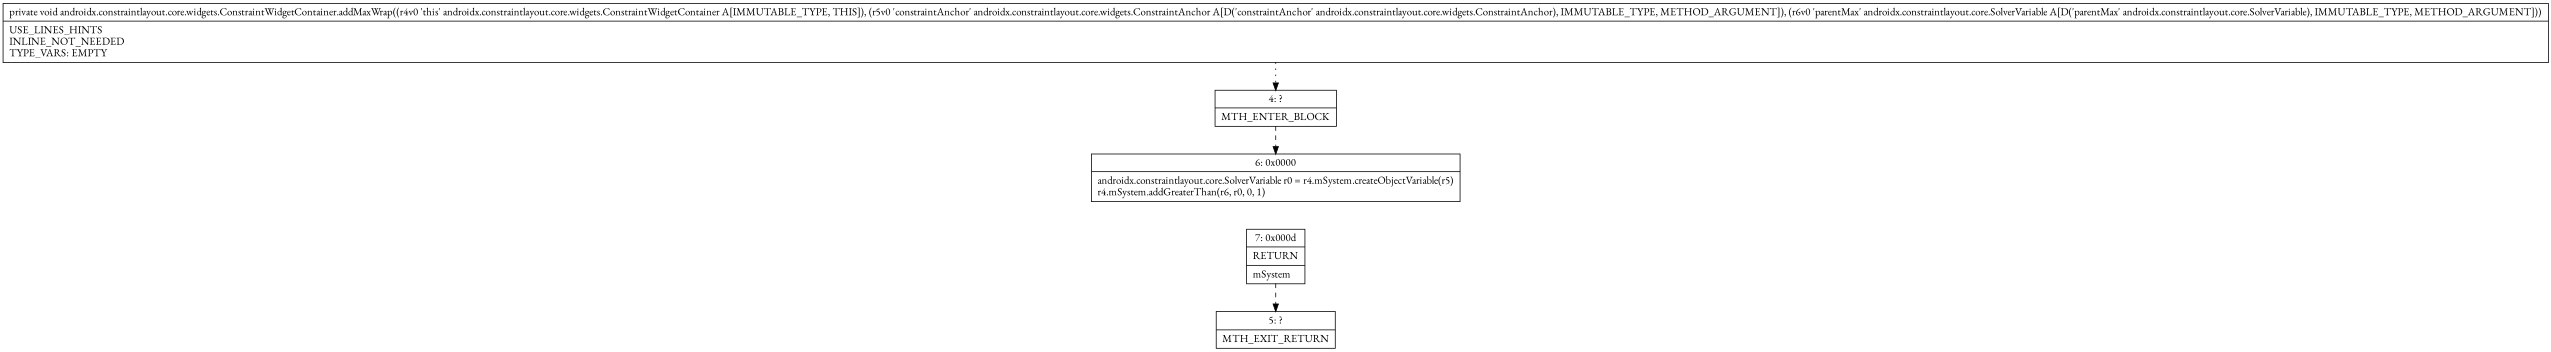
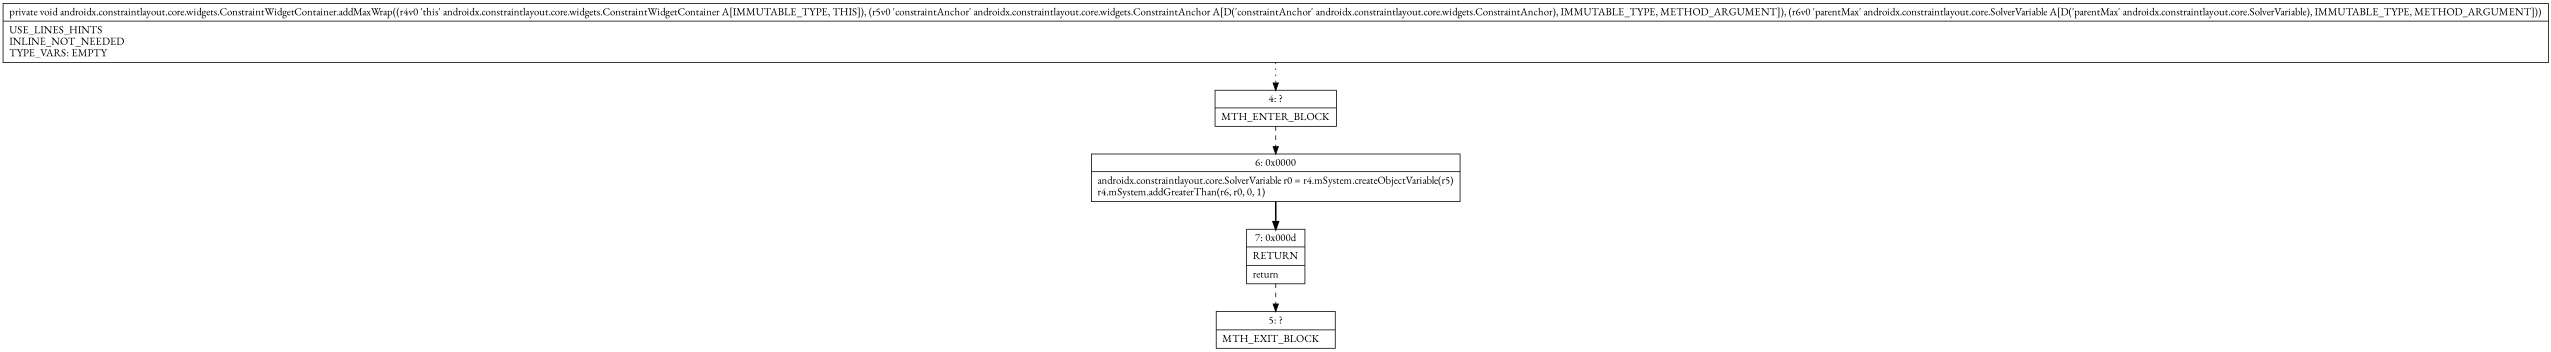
none -> (1276, 211)
(1272, 274) -> (1266, 274)
(1276, 339) -> (1271, 339)
